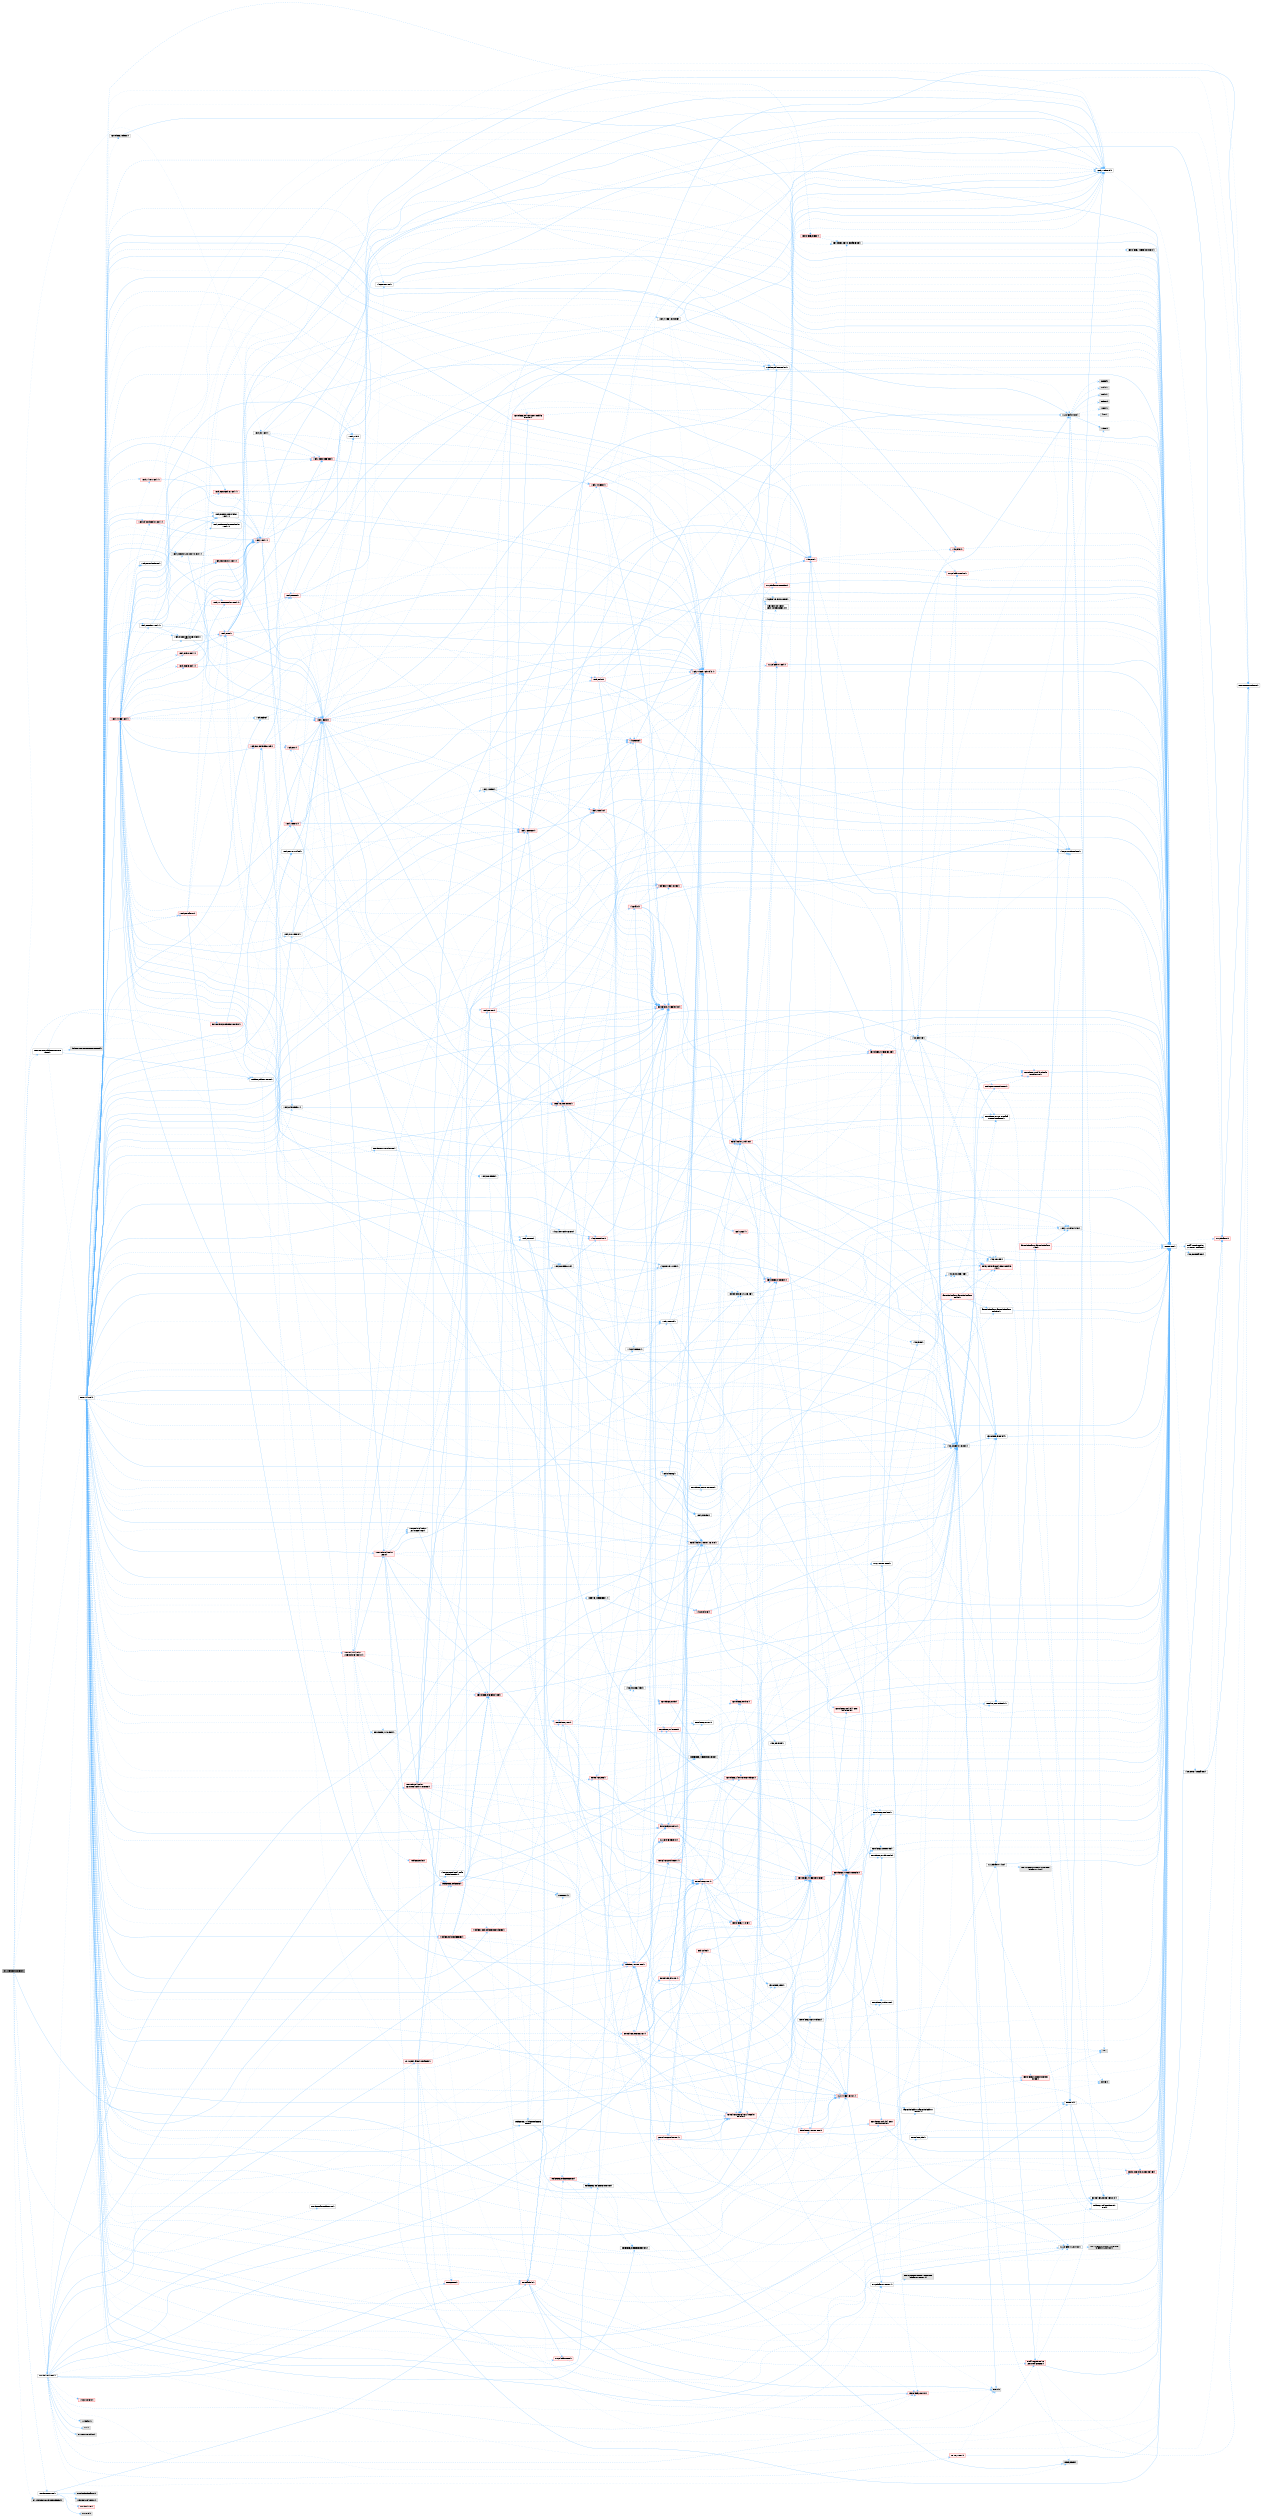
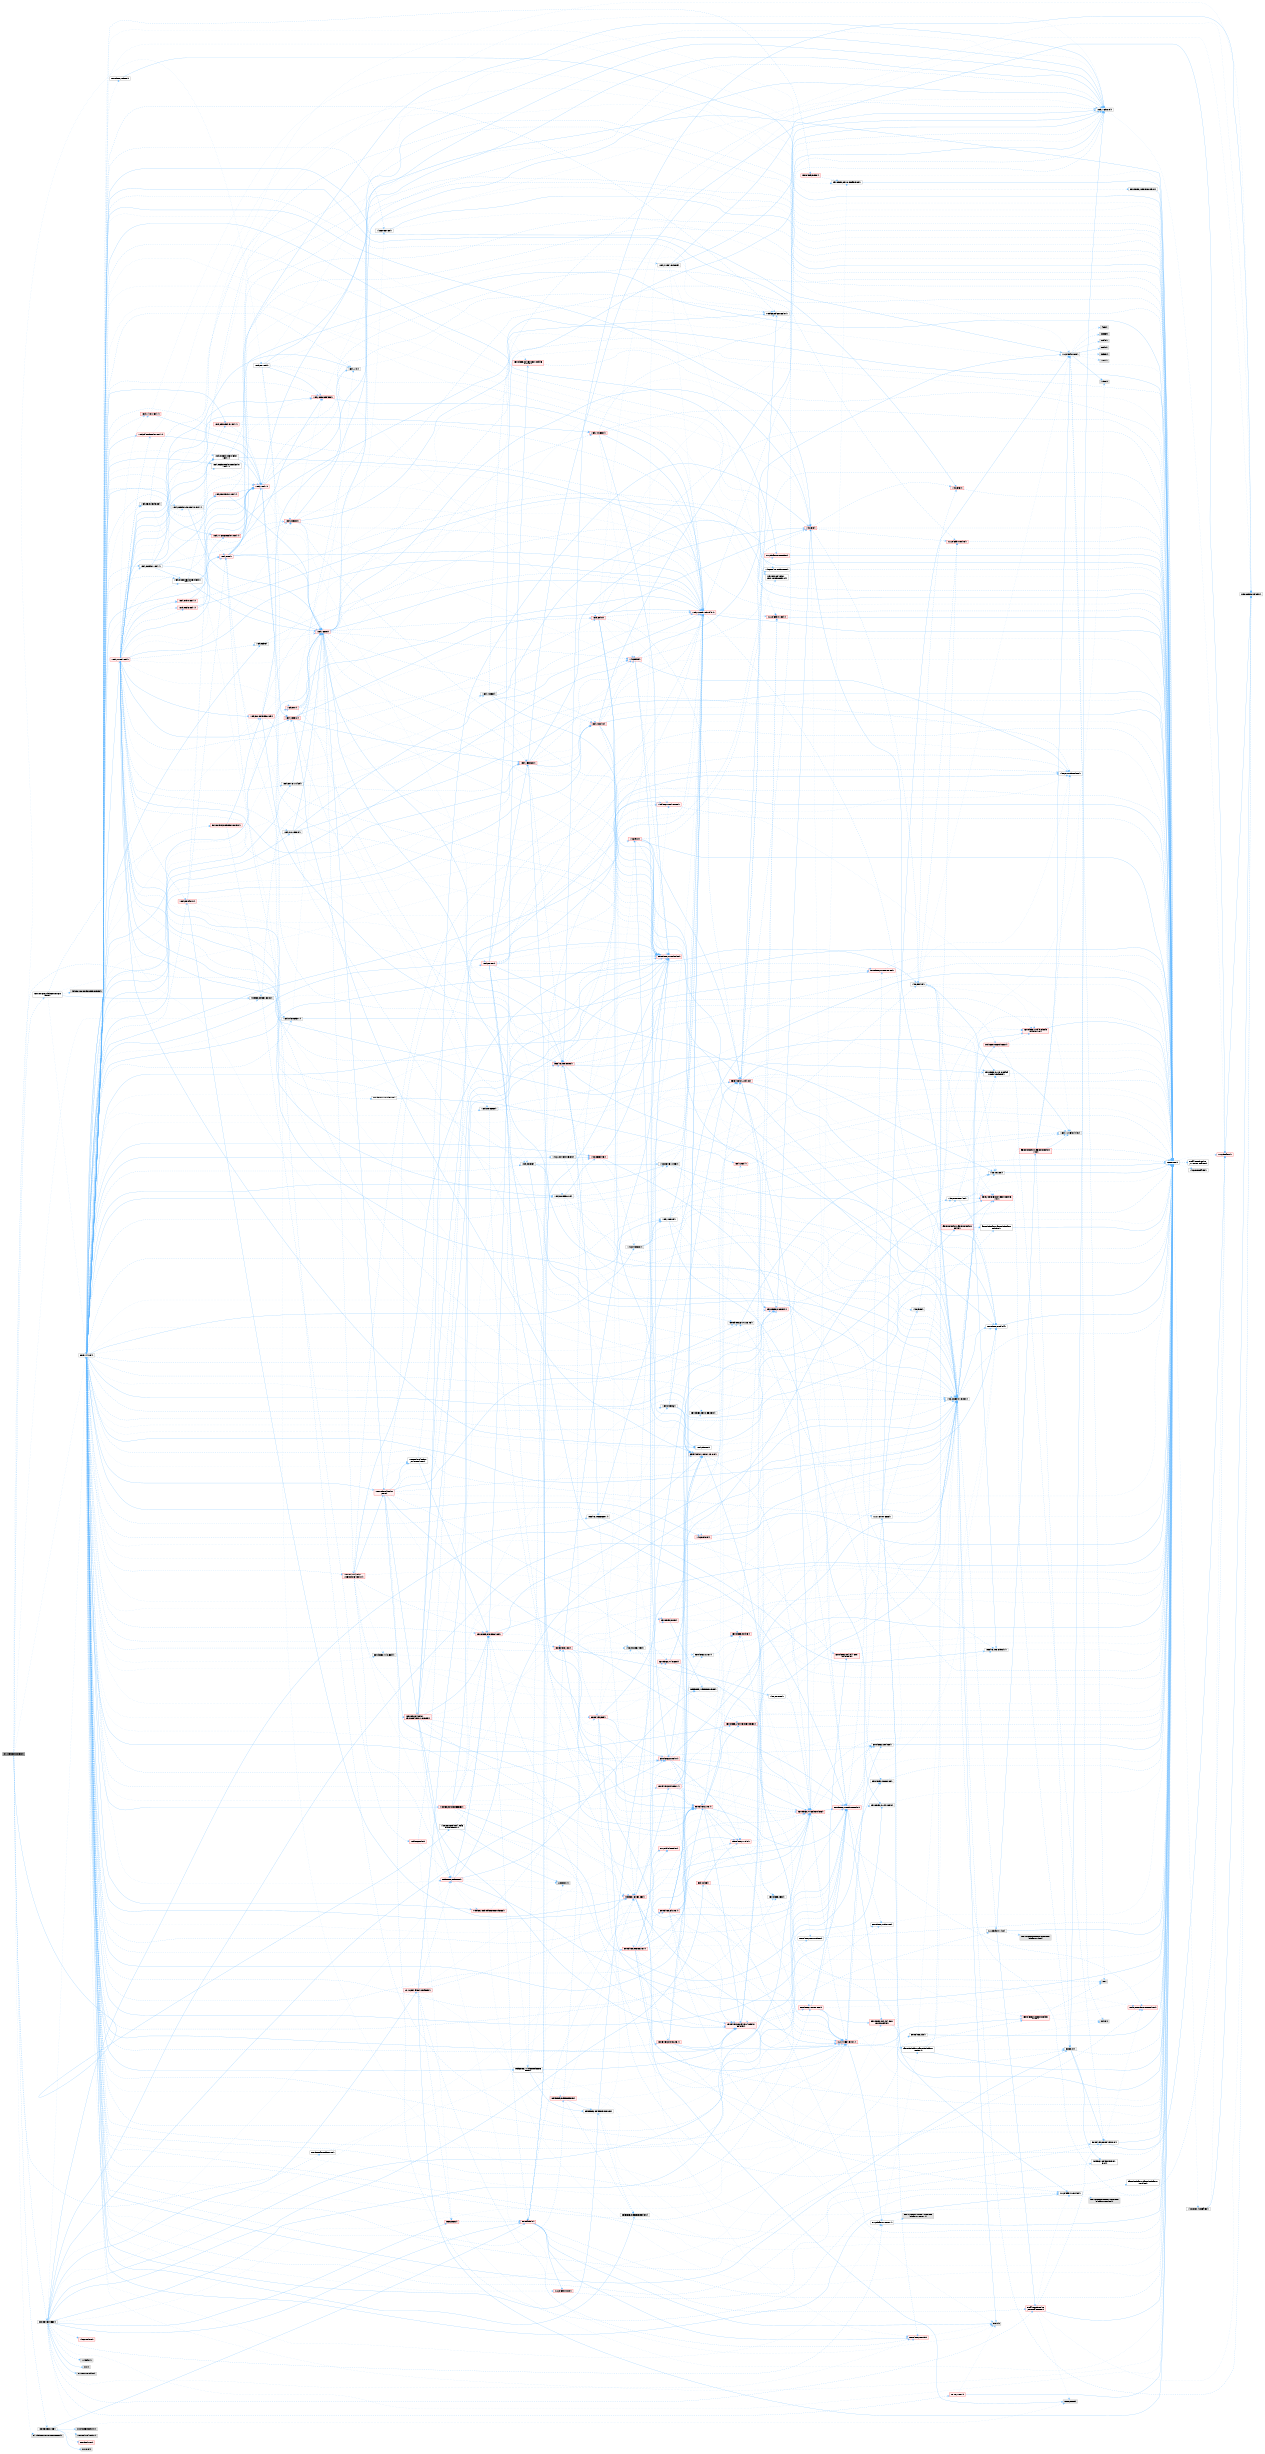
none -> (1143, 2183)
